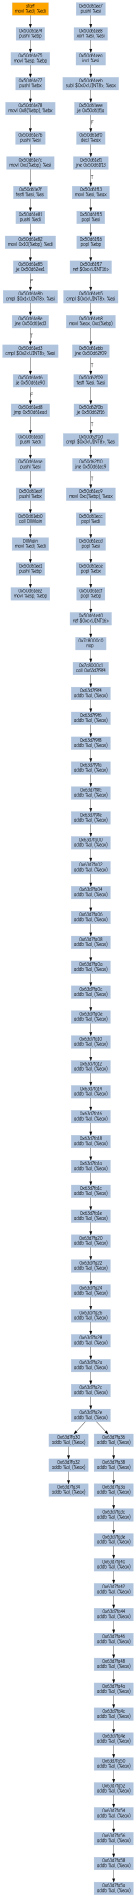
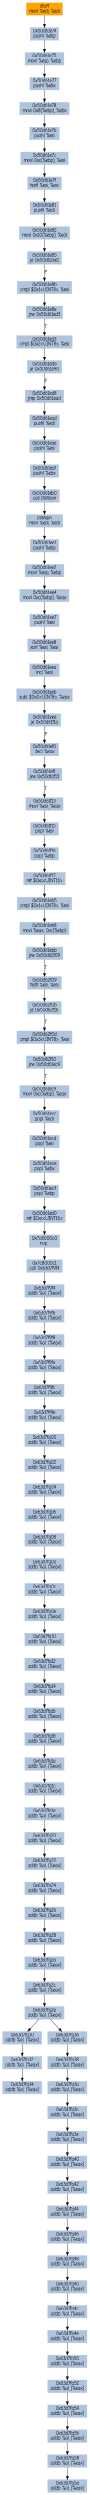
none -> (44, 596)
